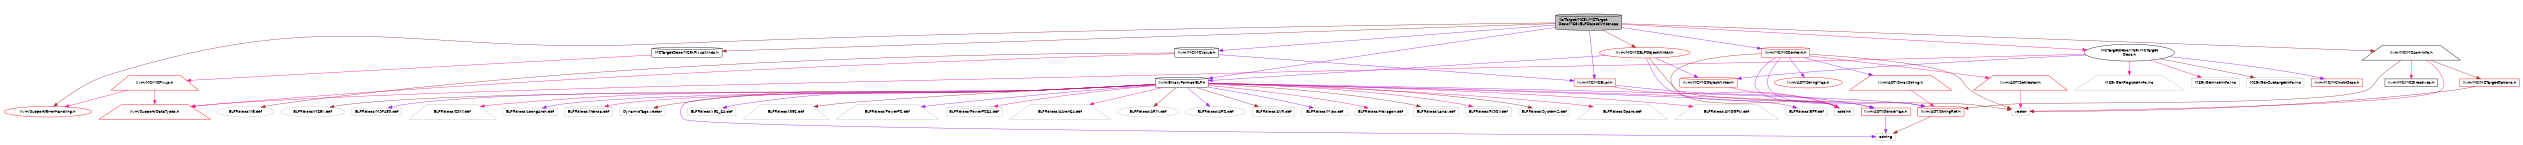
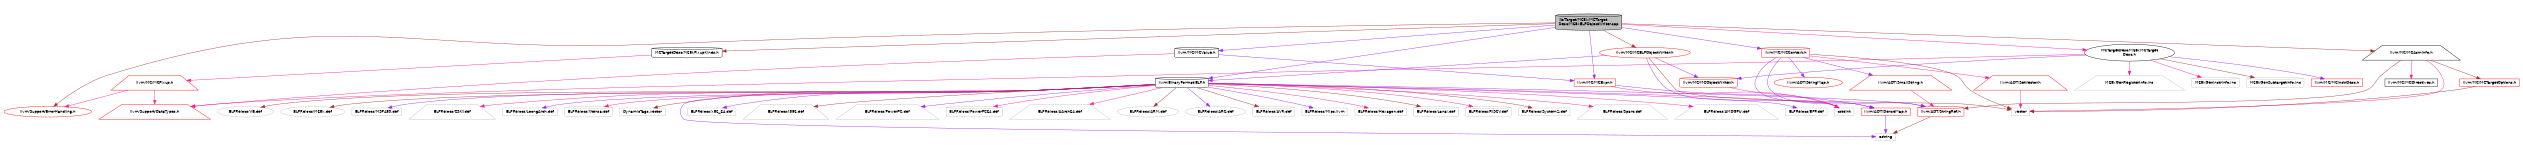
(719, 65) -> (710, 92)
(1706, 102) -> none
(1325, 112) -> (1325, 112)
